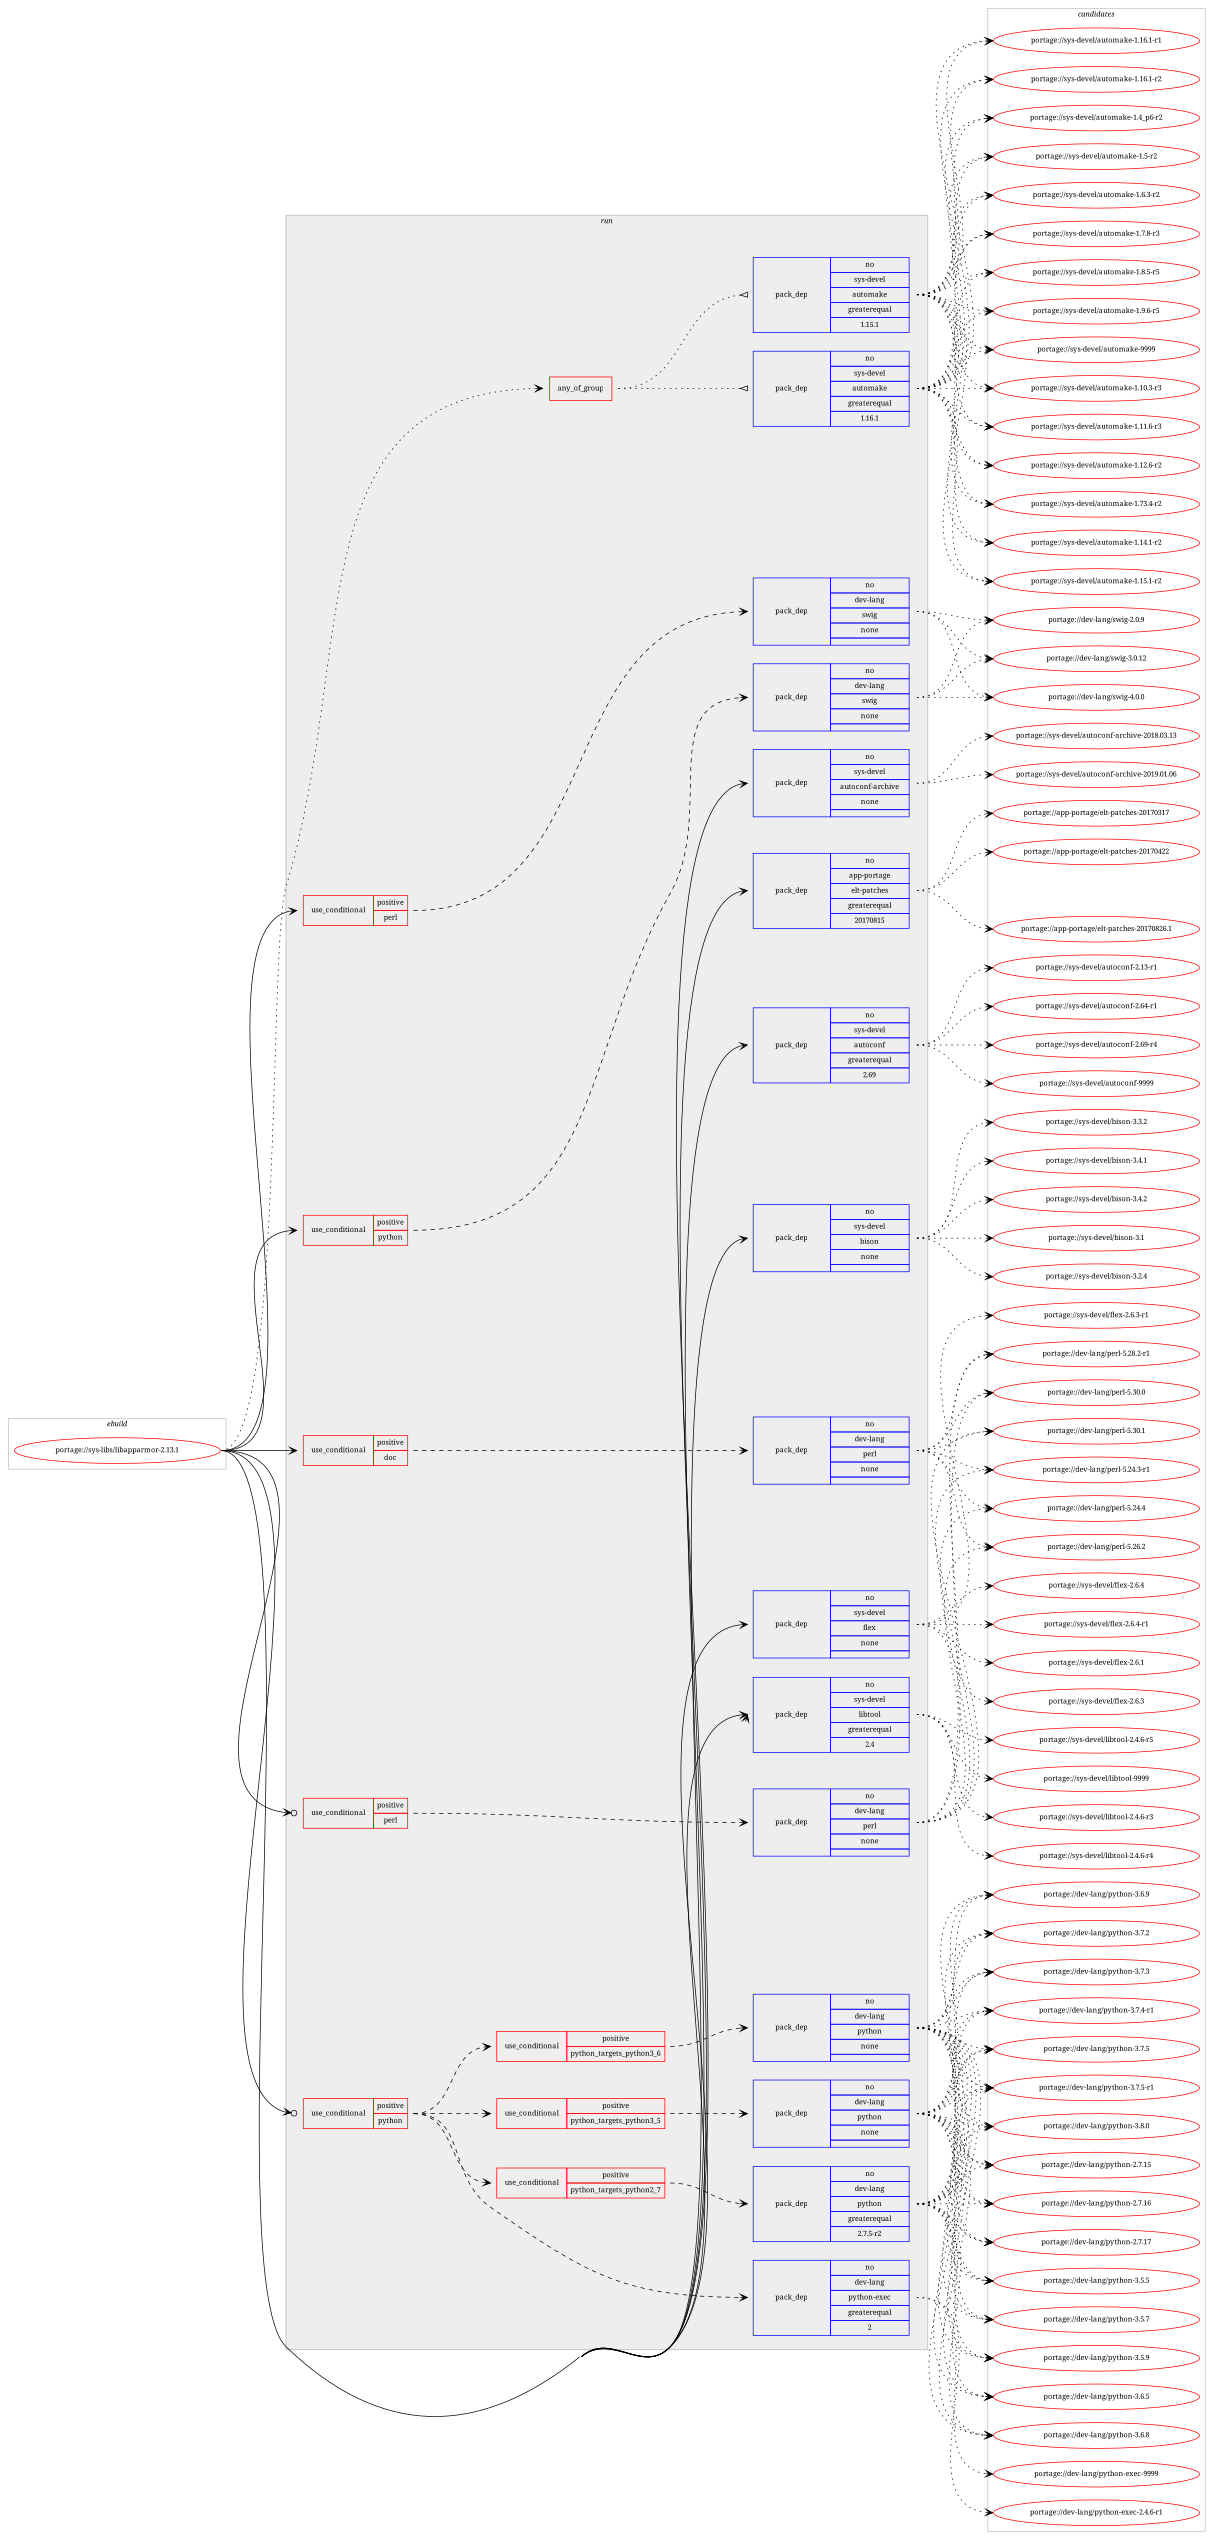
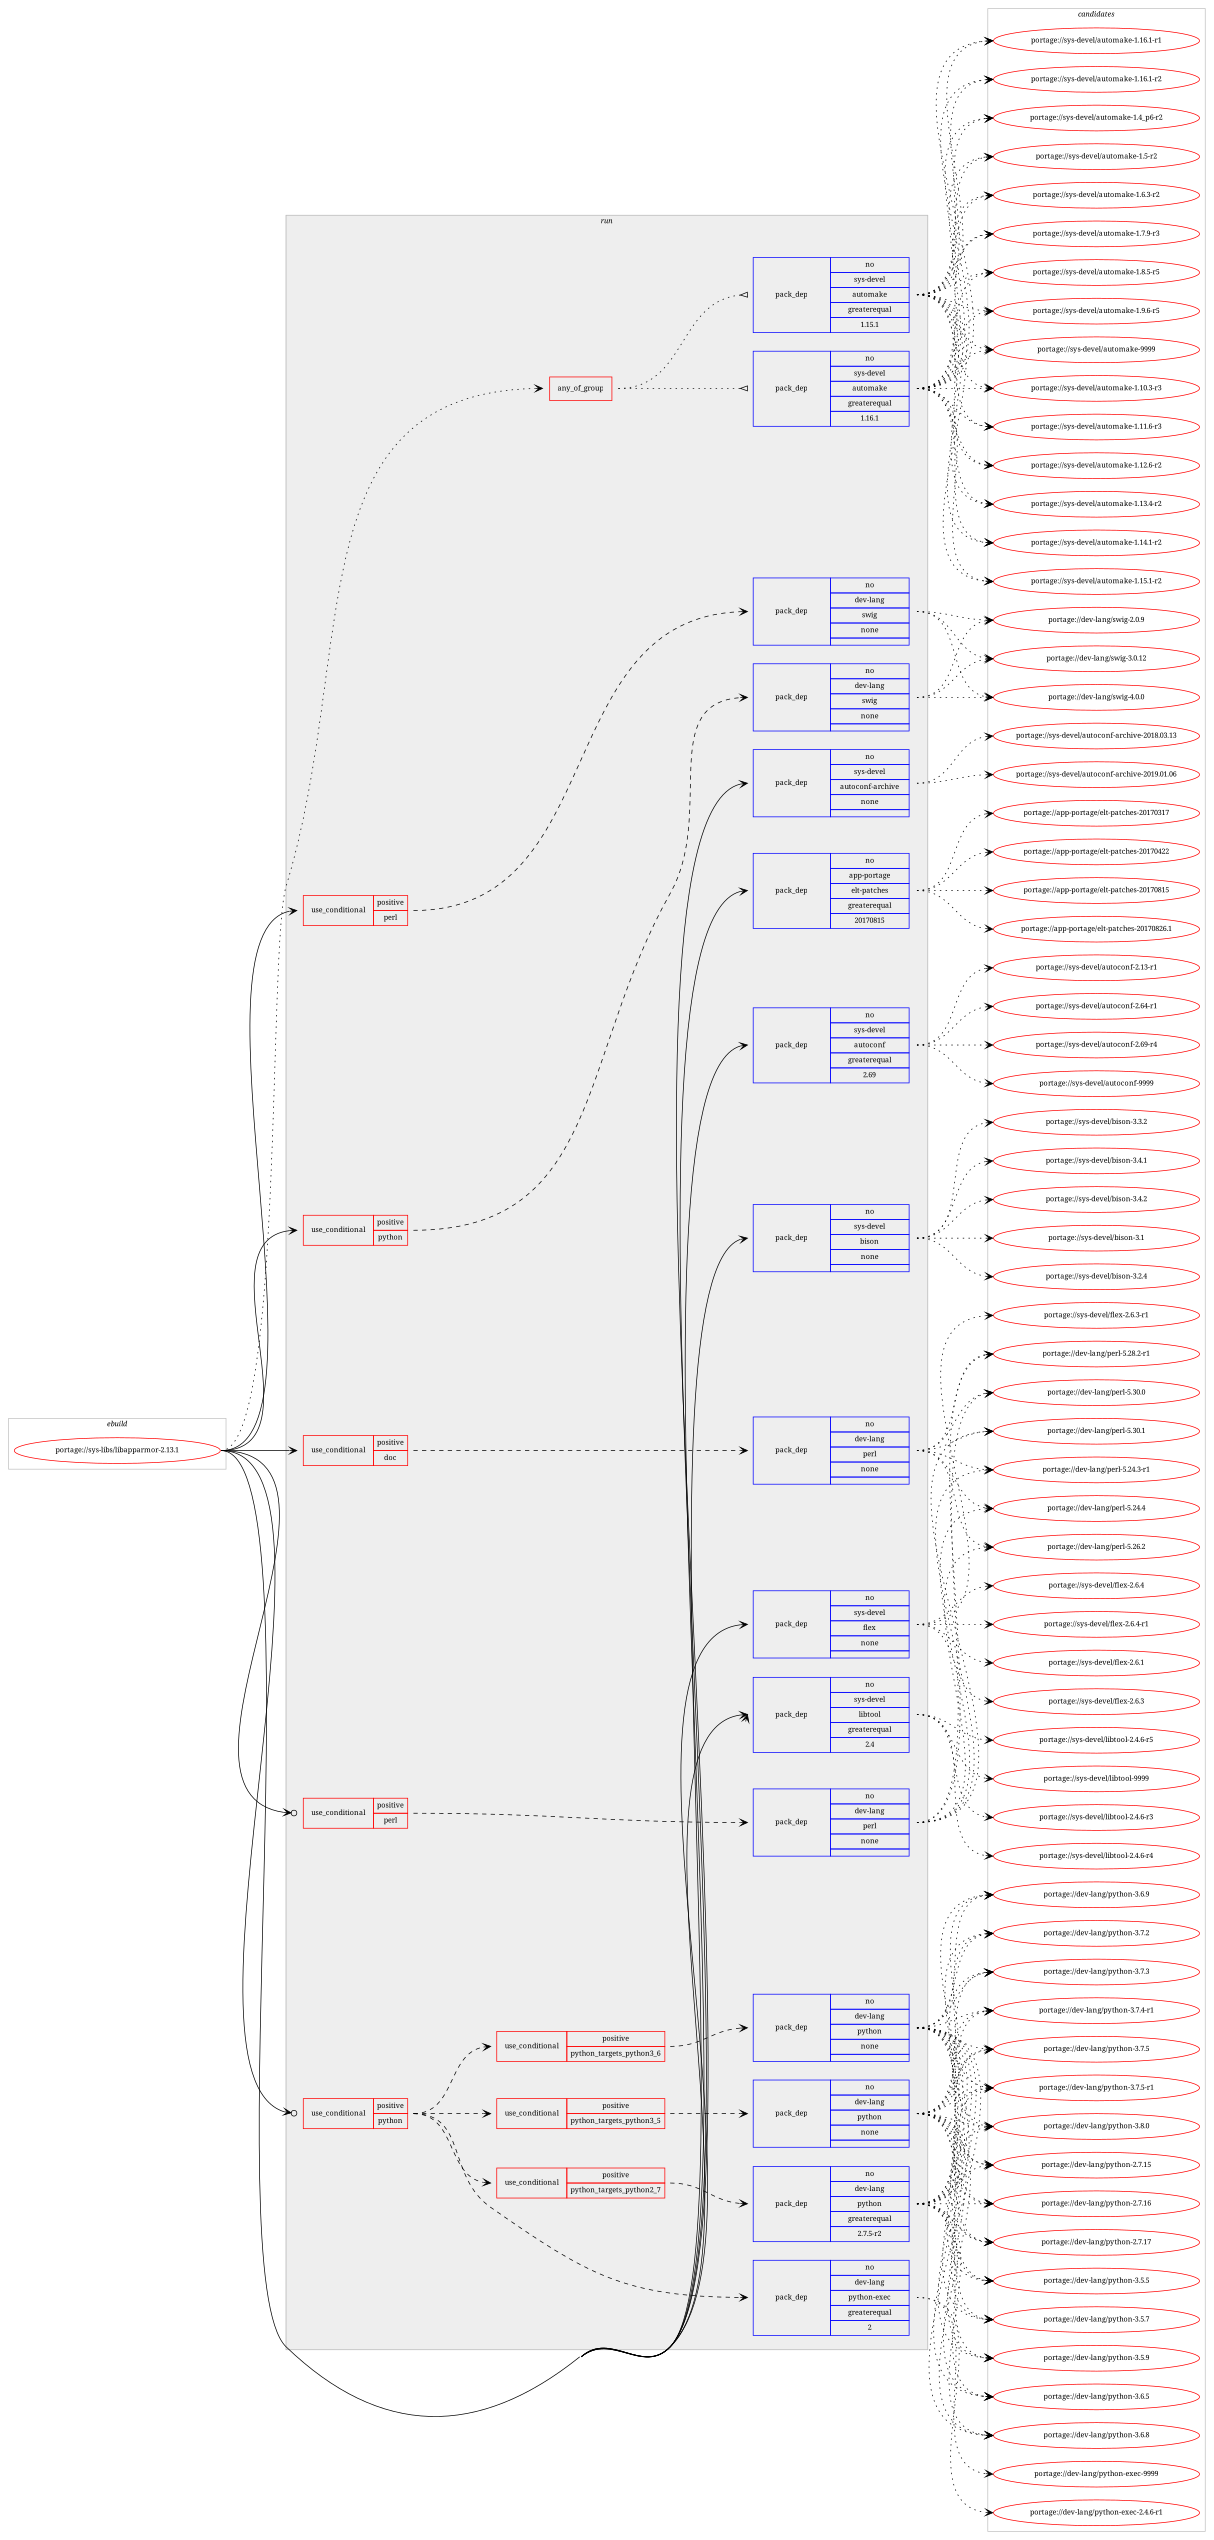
(1097, 234) -> (1097, 234)
(1097, 504) -> (1097, 504)
none -> (1097, 891)
